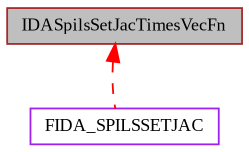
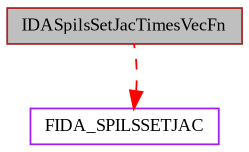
(113, 85) -> (137, 67)
